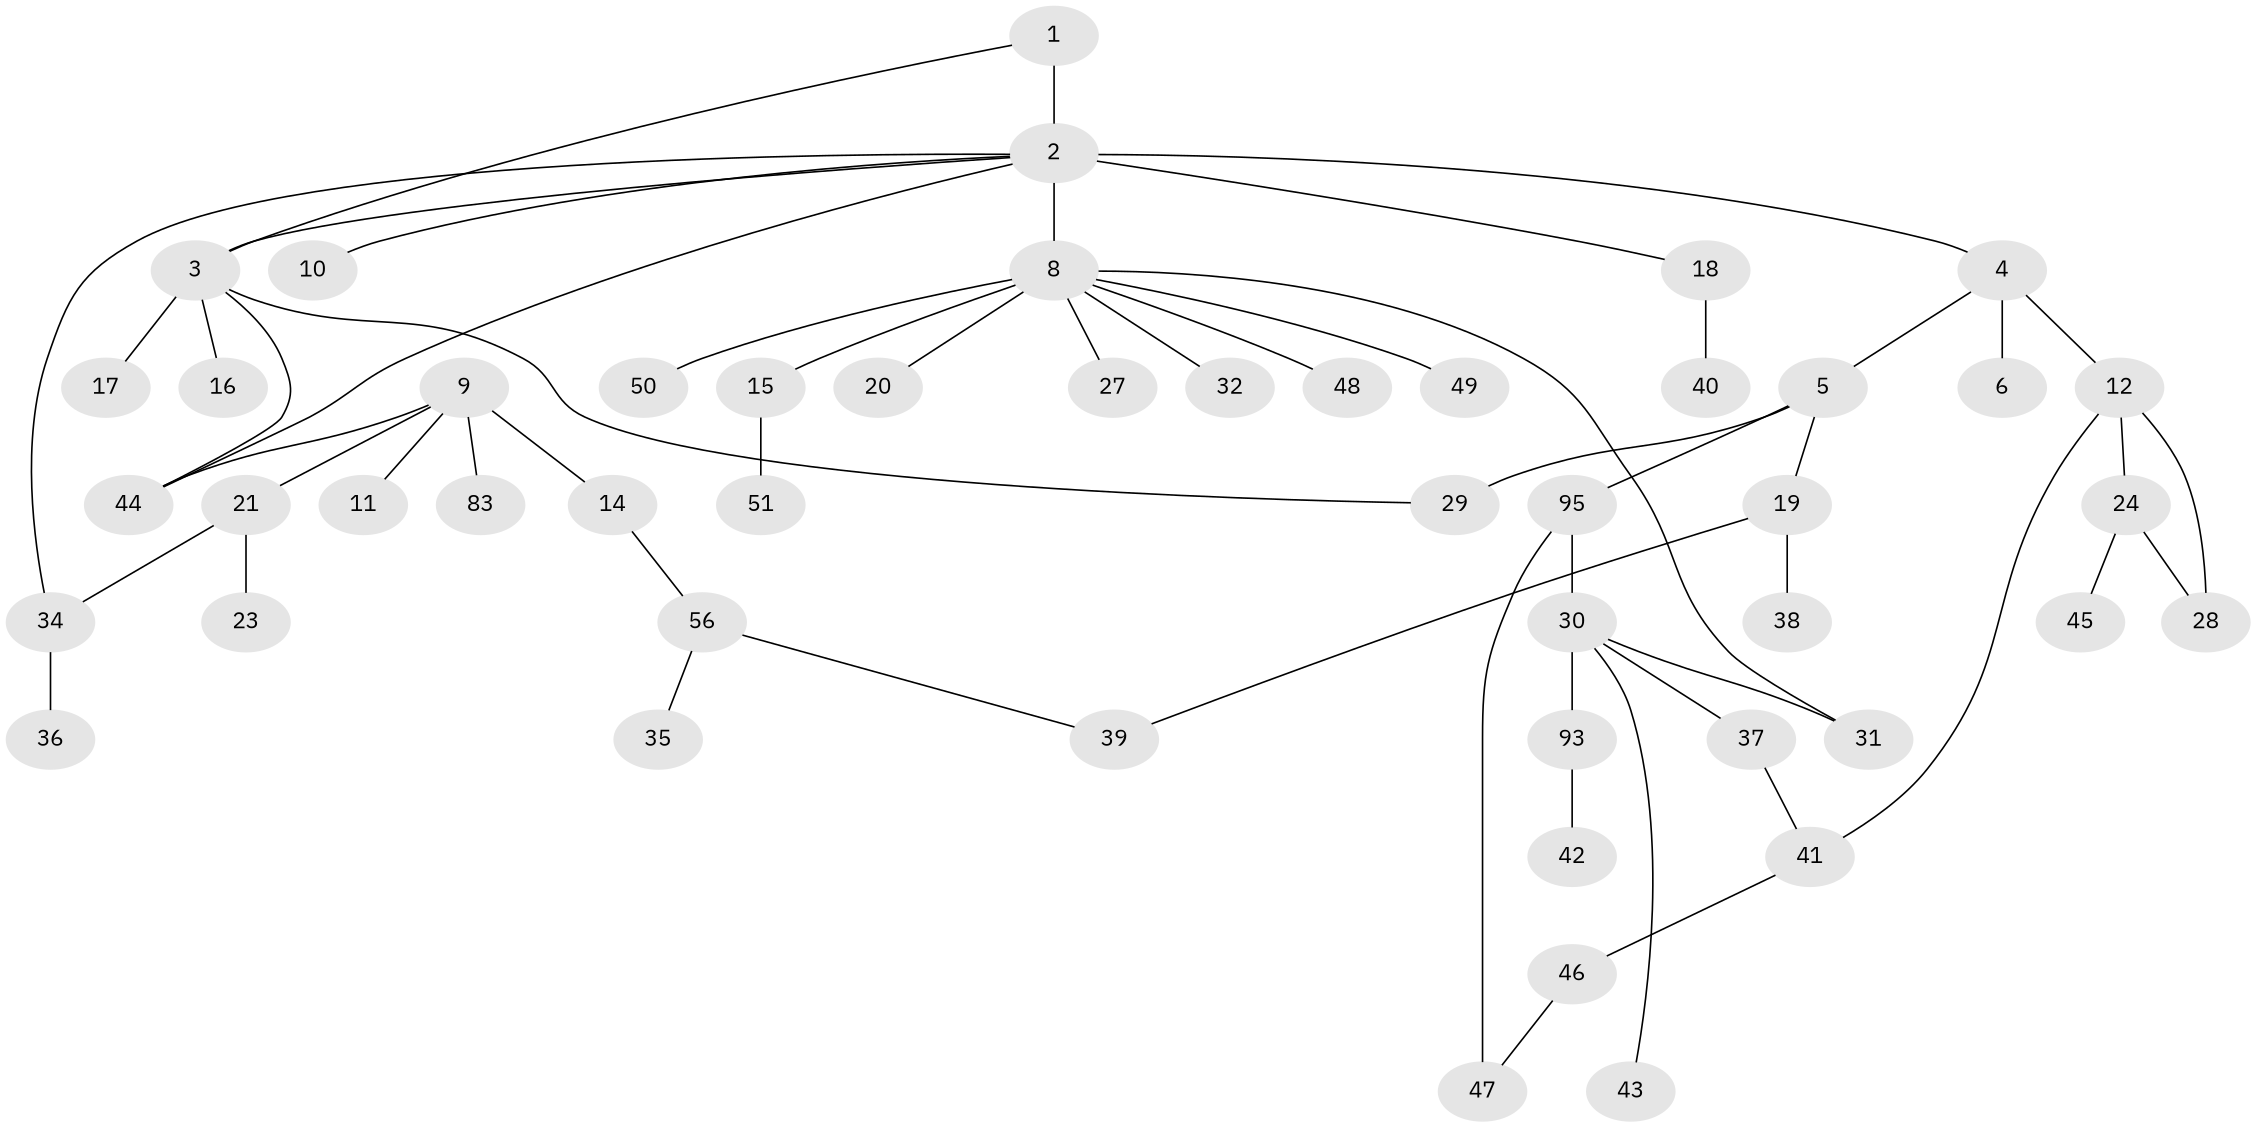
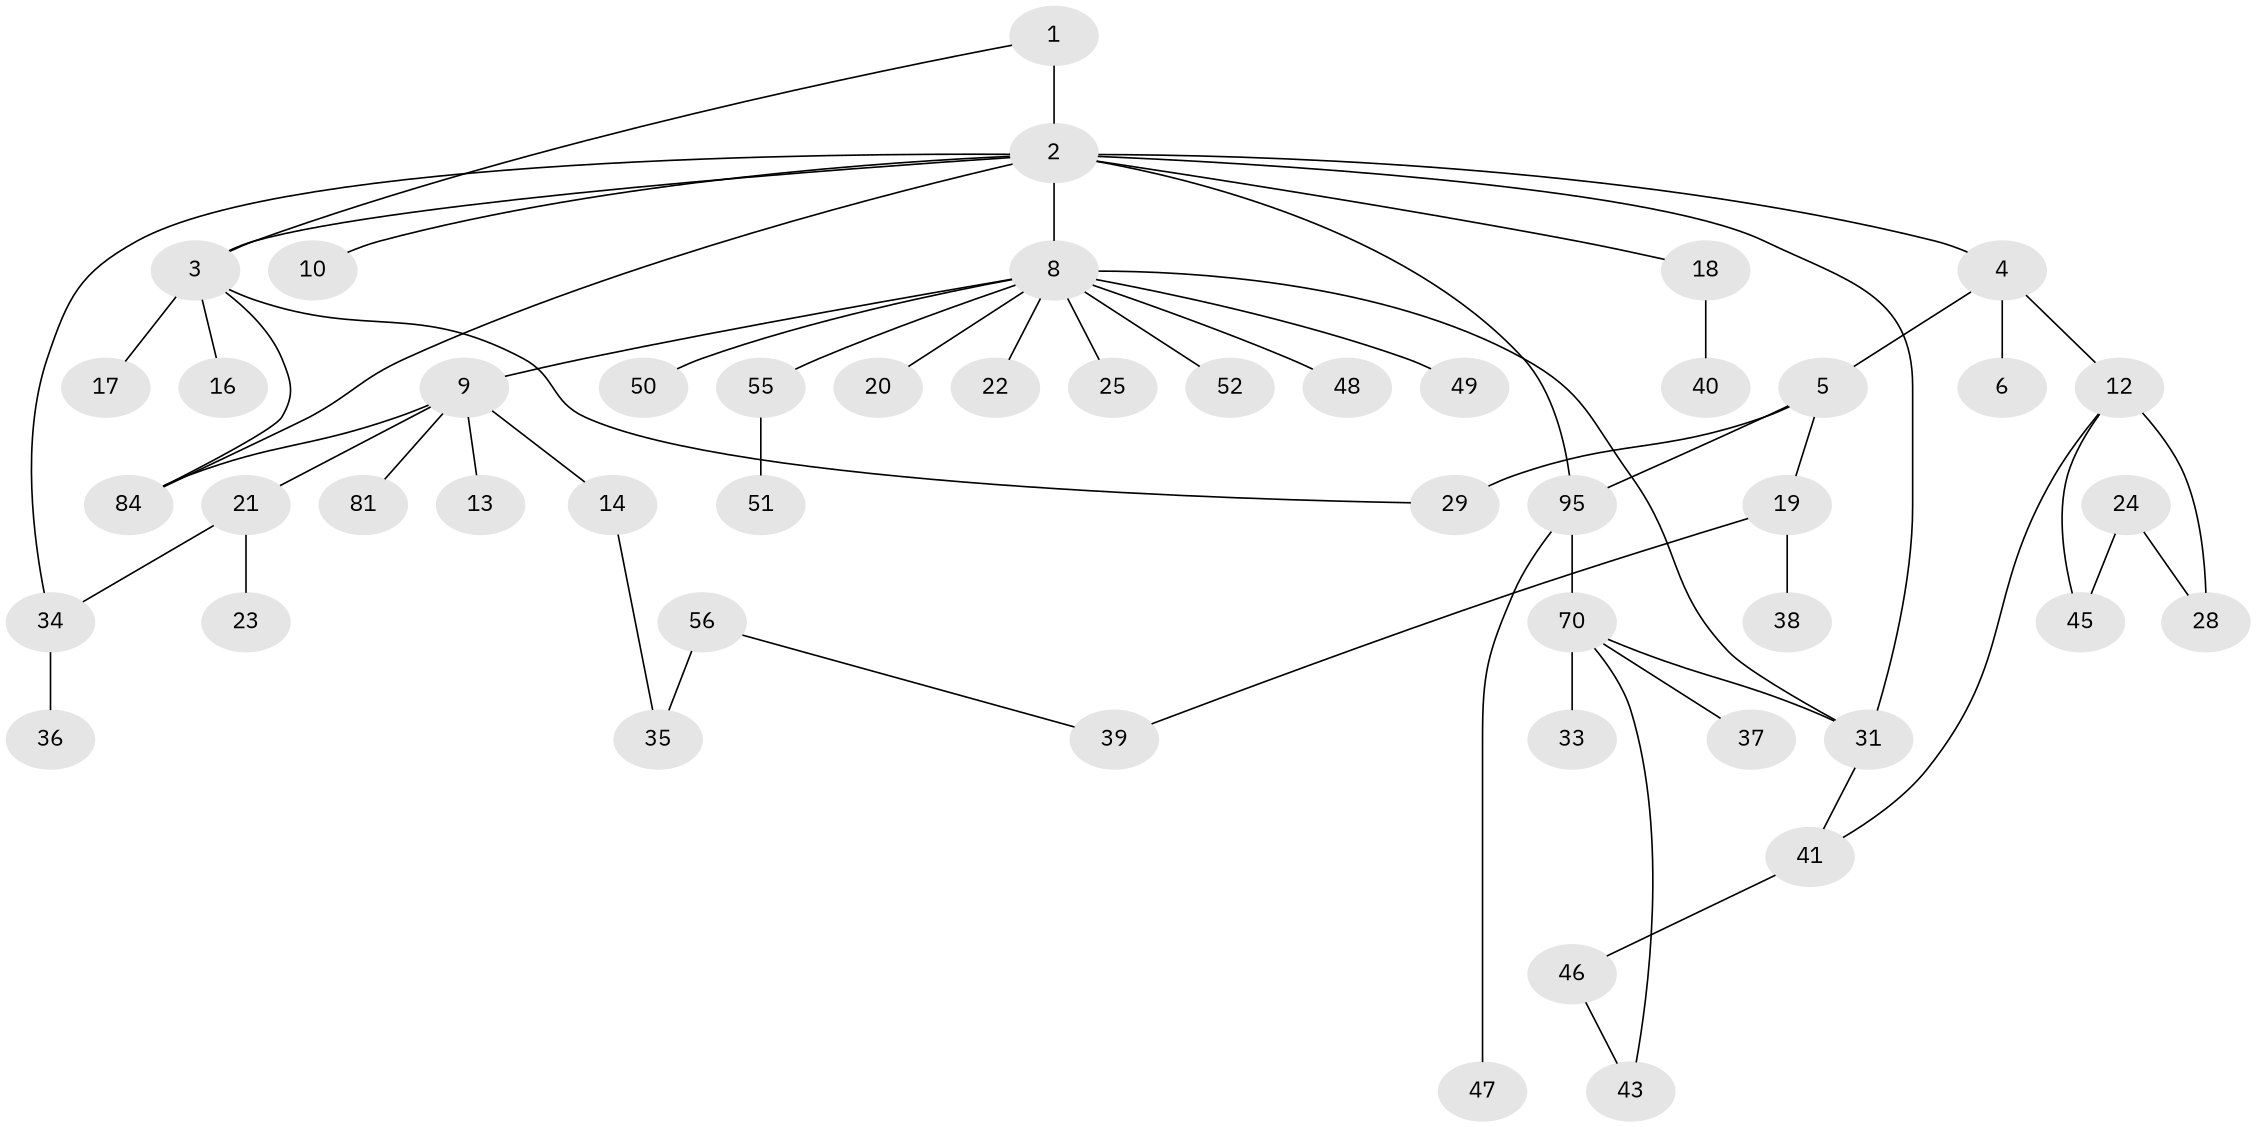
none -> (1707, 221)
none -> (1383, 256)
none -> (758, 325)
(761, 388) -> (761, 388)
none -> (995, 388)
(1113, 388) -> (1113, 388)
(1230, 388) -> (1230, 388)
(2123, 447) -> (2063, 500)
(129, 505) -> (129, 505)
(363, 505) -> (363, 505)
(481, 505) -> (481, 505)
(657, 564) -> (635, 622)
(1572, 622) -> (1572, 622)
(1572, 740) -> (1572, 740)
(1781, 798) -> (1839, 798)
(1572, 857) -> none
(1527, 1033) -> (1602, 1033)
